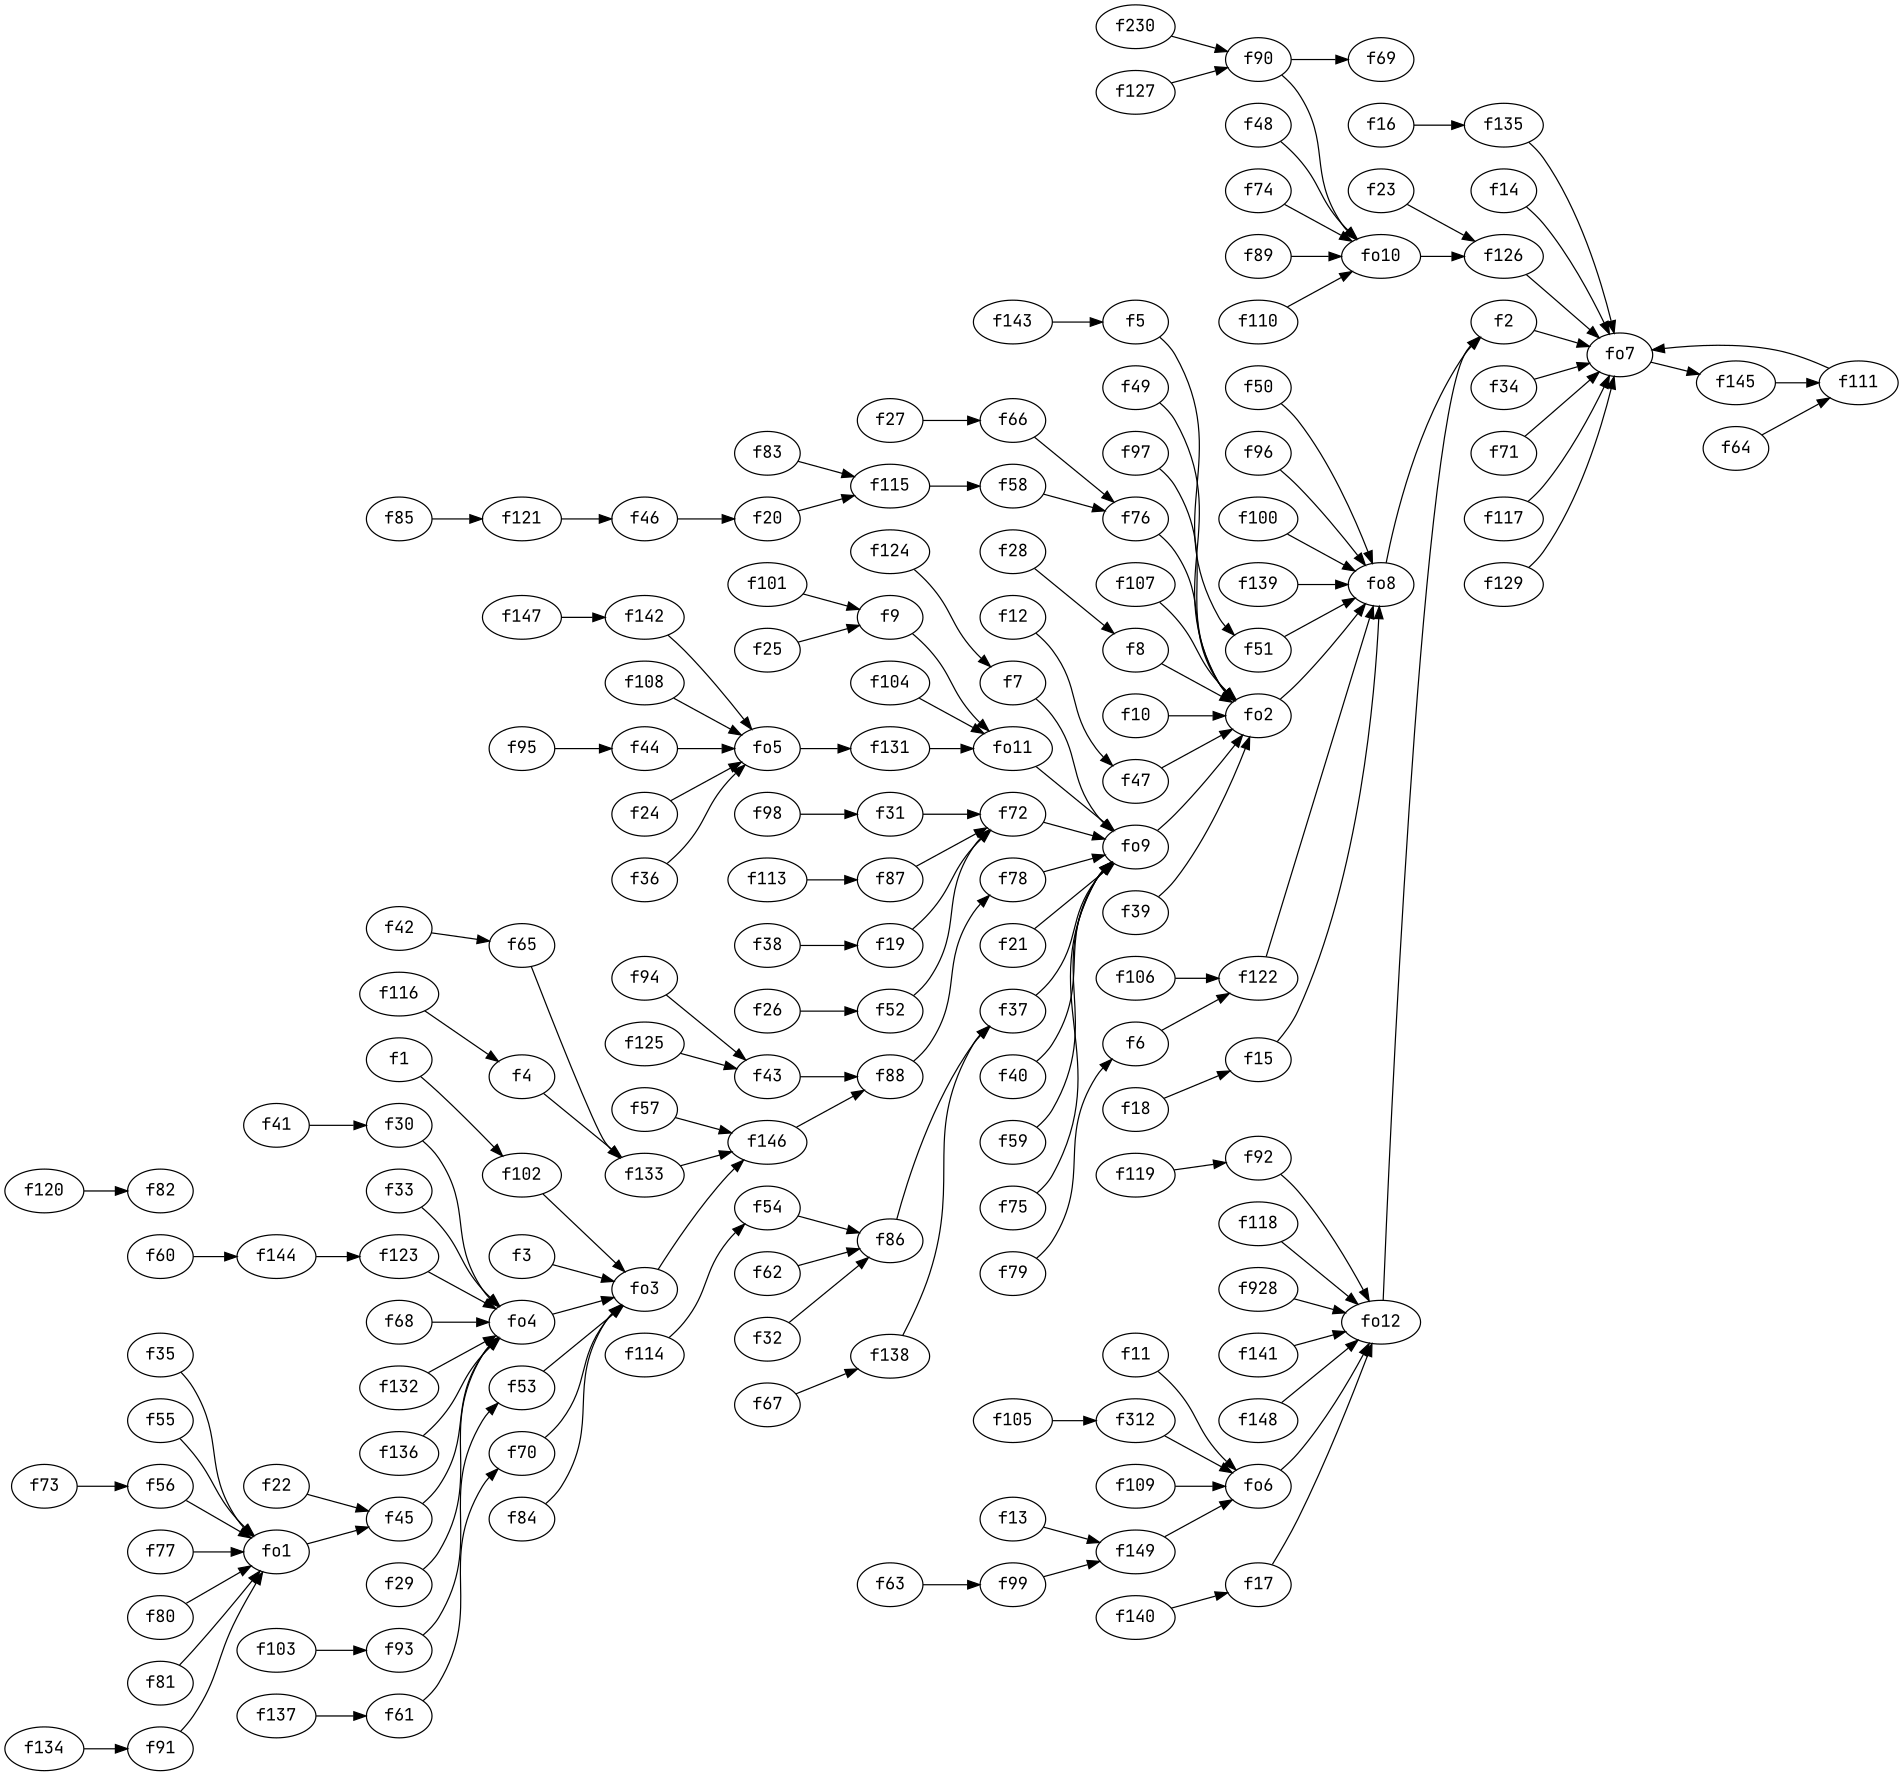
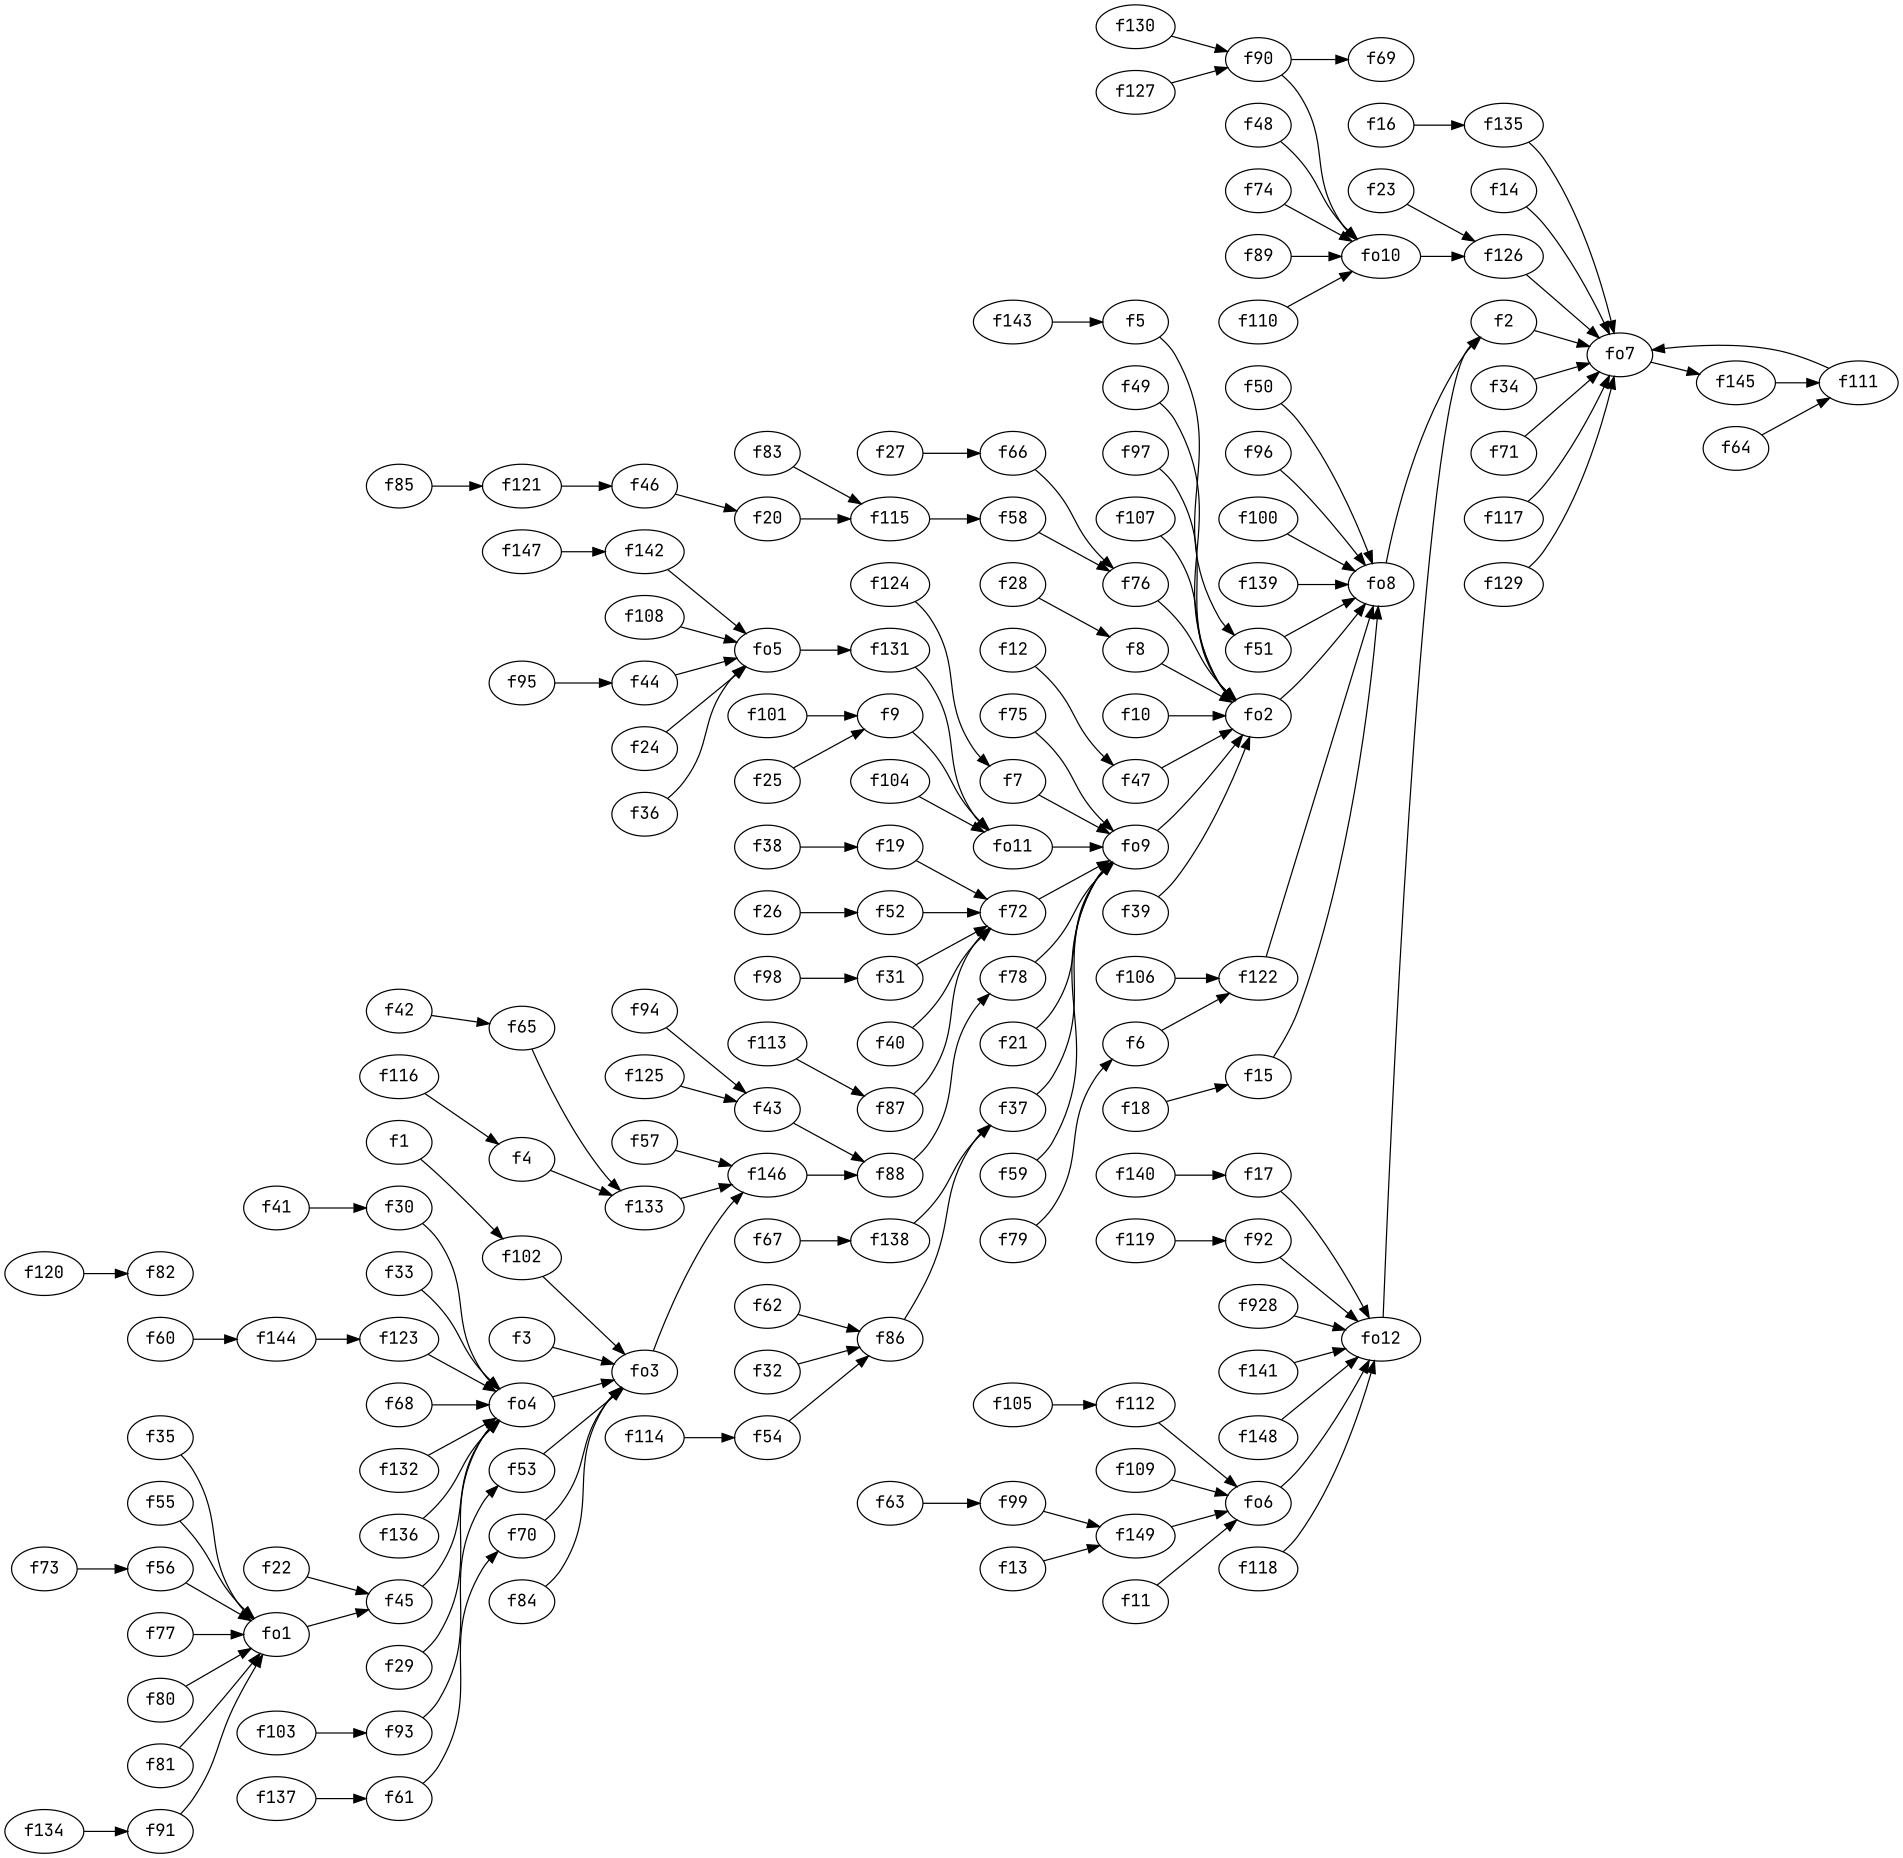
(1136, 27) -> (1136, 27)
(1065, 1019) -> (949, 984)
(1136, 1421) -> (1136, 1405)
